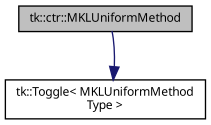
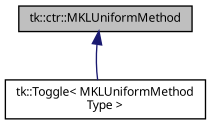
(114, 49) -> (96, 62)
